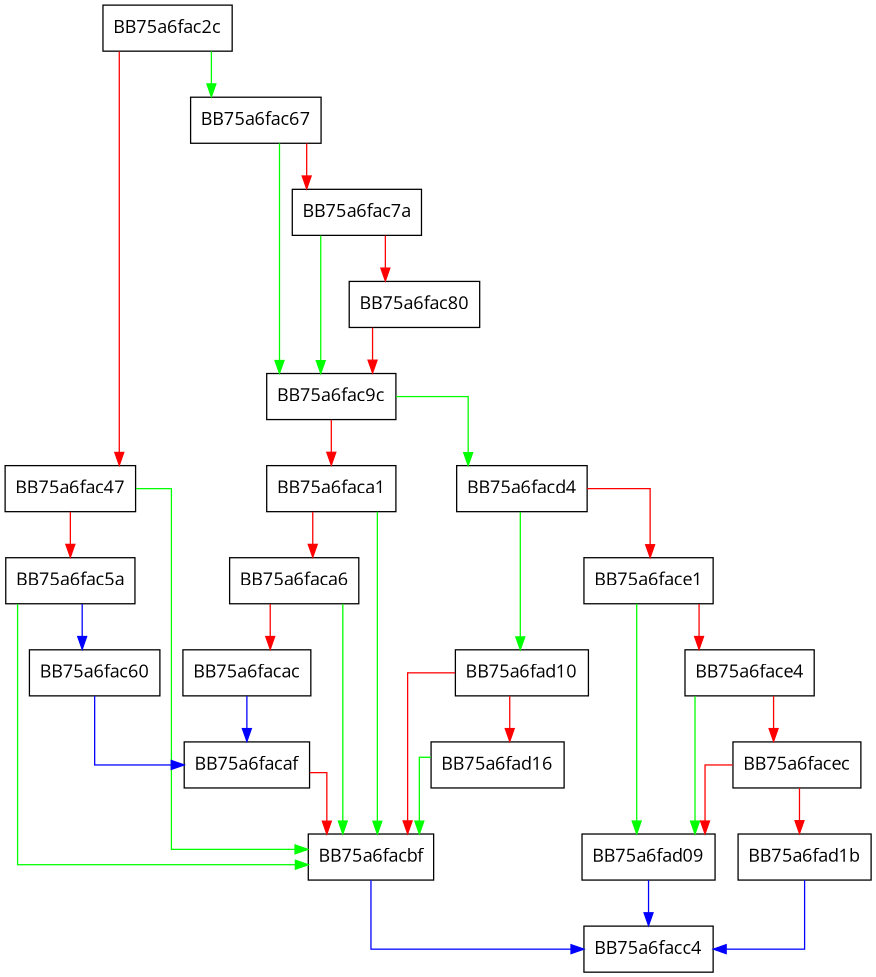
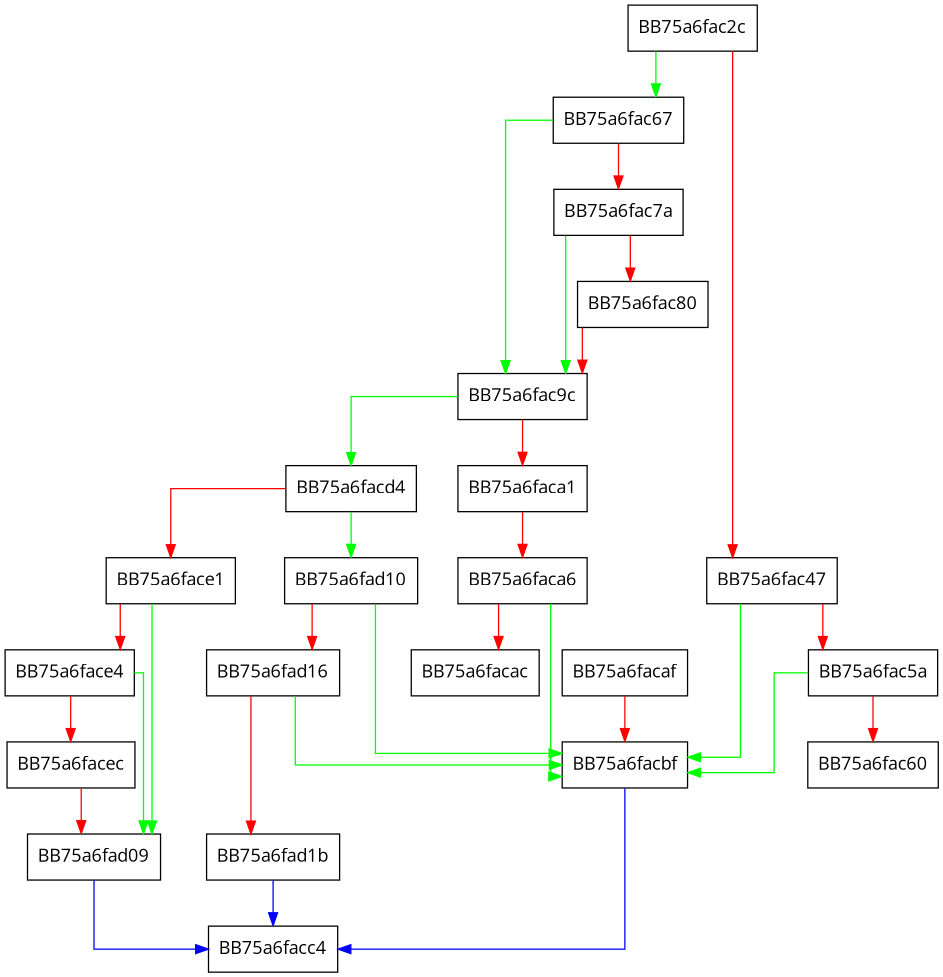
(82, 620) -> (873, 712)
(377, 666) -> none
(247, 712) -> none
(408, 723) -> (388, 753)
(99, 765) -> none
(799, 804) -> (251, 759)
